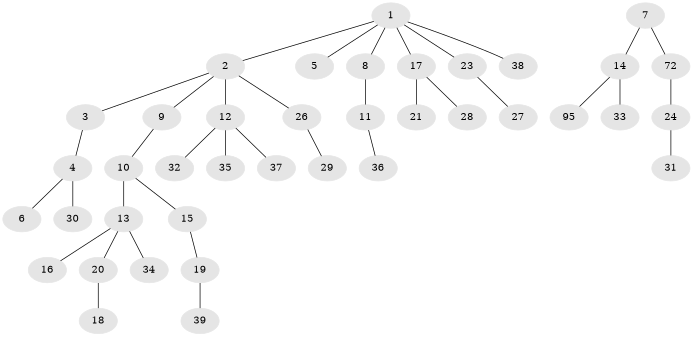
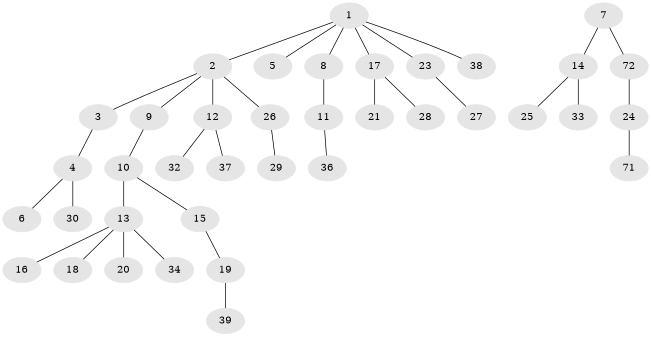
(569, 117) -> (527, 117)
(226, 168) -> none
(671, 168) -> (629, 168)
(98, 296) -> (98, 245)
